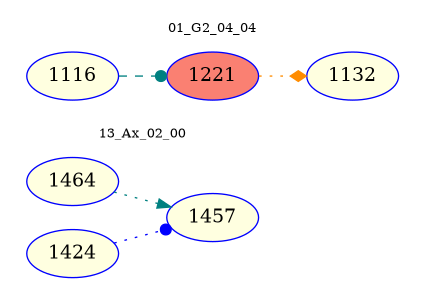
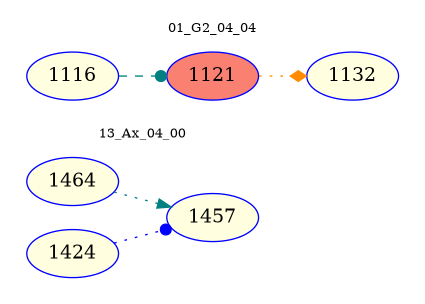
(213, 76) -> (213, 76)
(143, 134) -> (143, 134)
